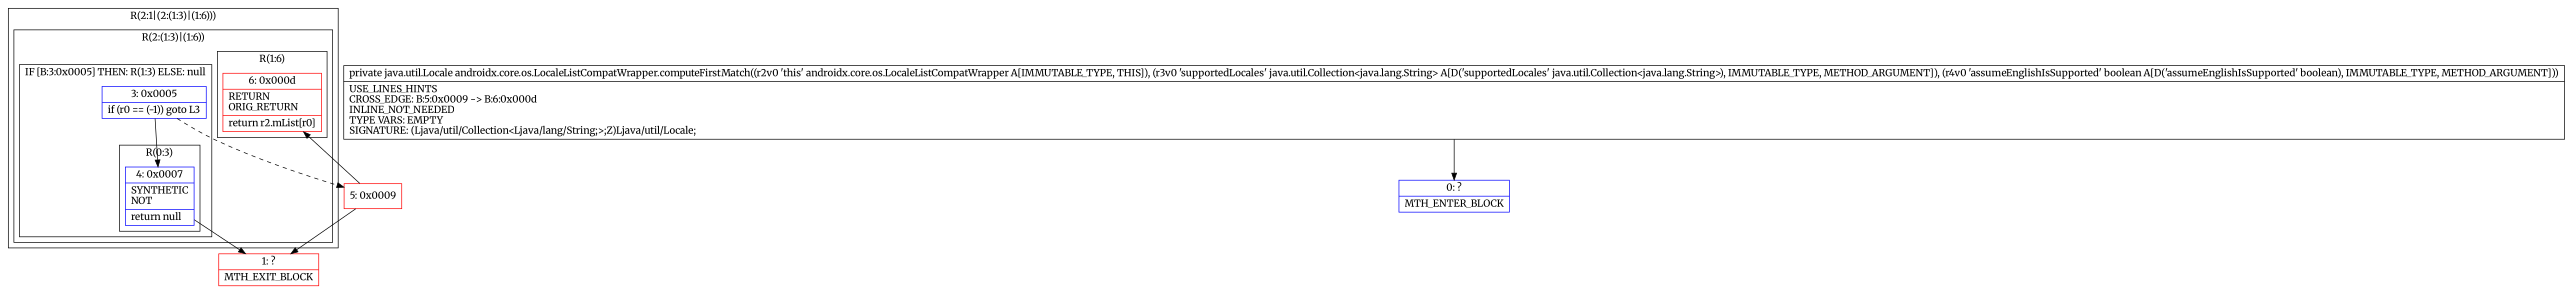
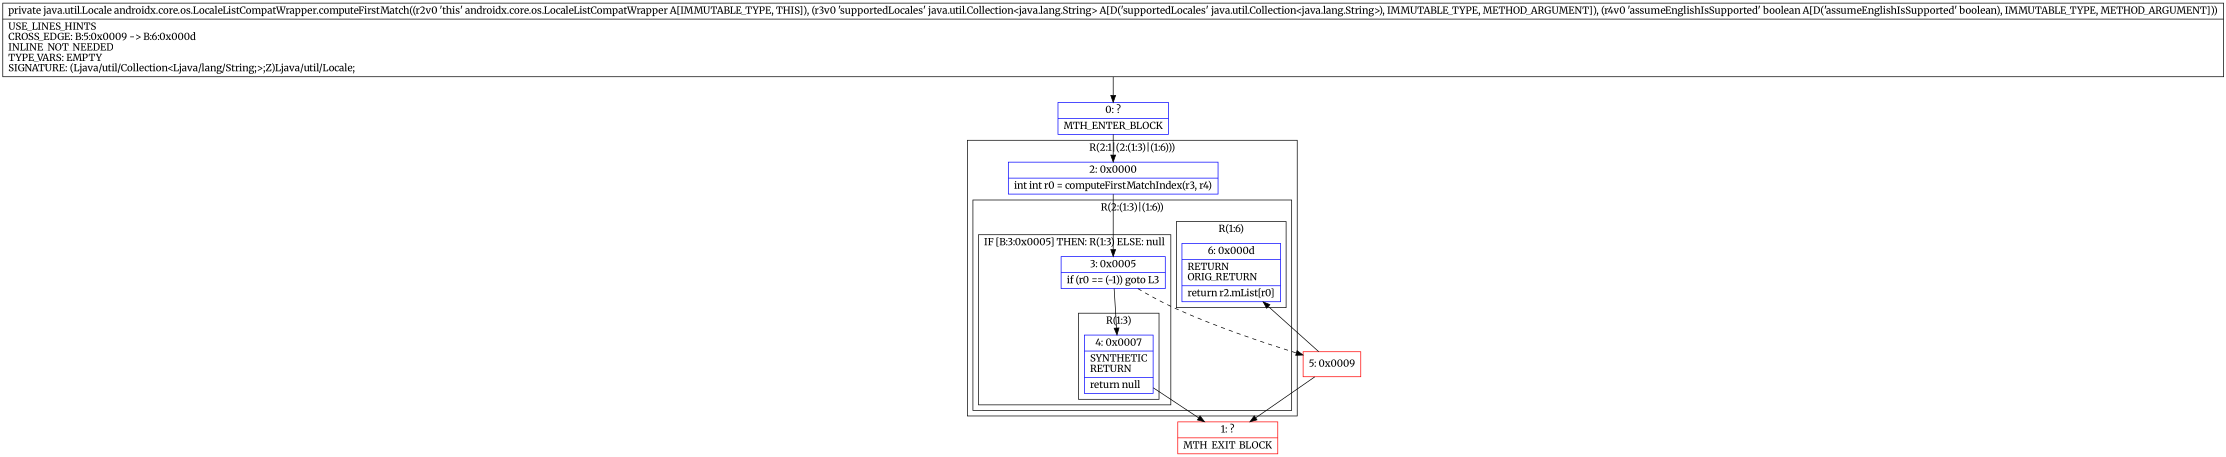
(272, 102) -> (1231, 273)
(160, 153) -> (1119, 321)
none -> (1113, 178)
(142, 201) -> (1111, 369)
